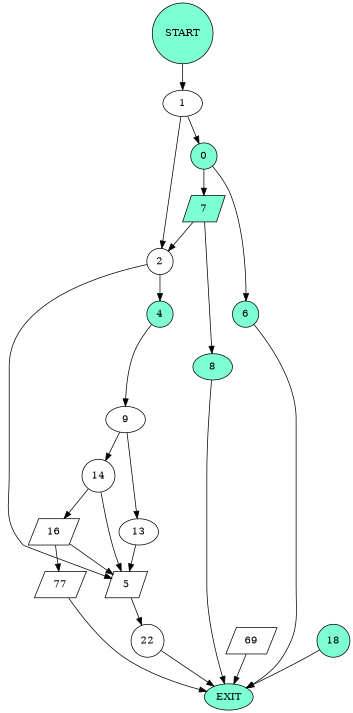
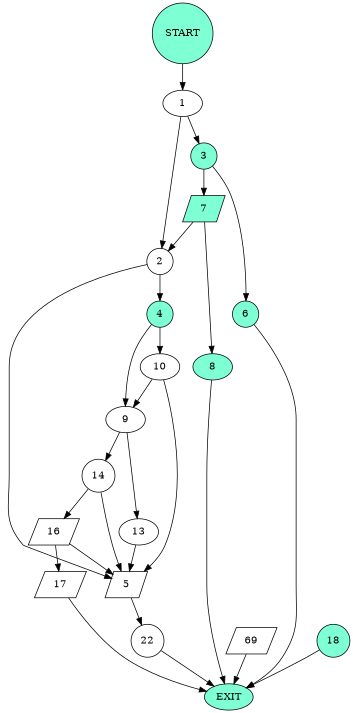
(204, 156) -> (204, 156)
none -> (160, 367)
(60, 585) -> (60, 585)
